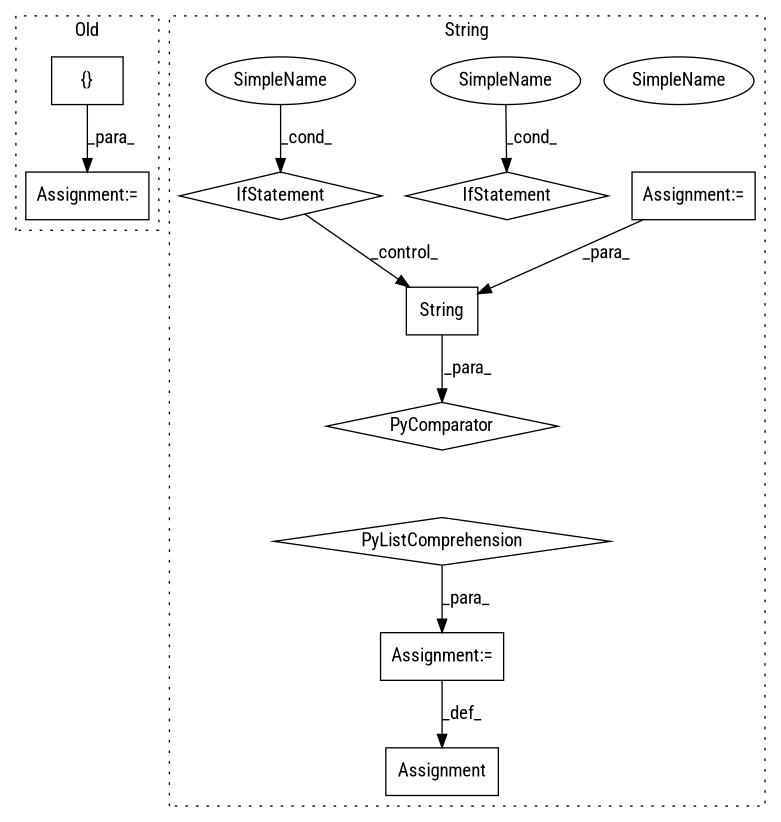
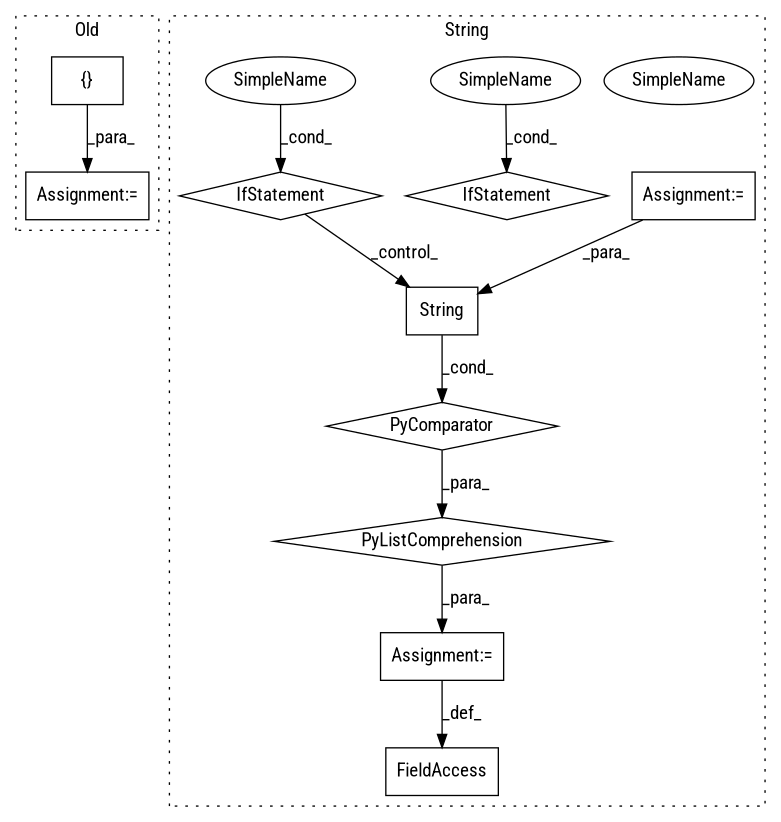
(469, 369) -> (469, 369)
none -> (442, 477)
(442, 772) -> (442, 772)
